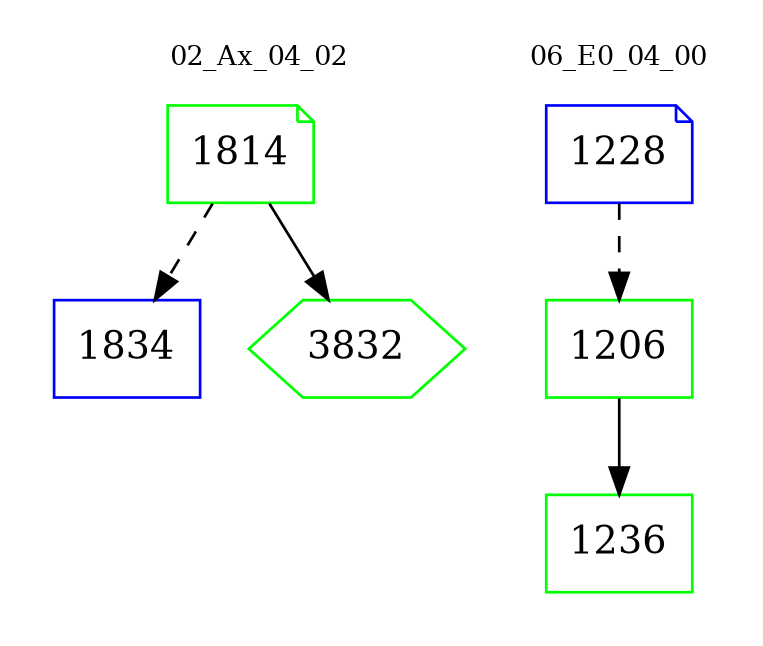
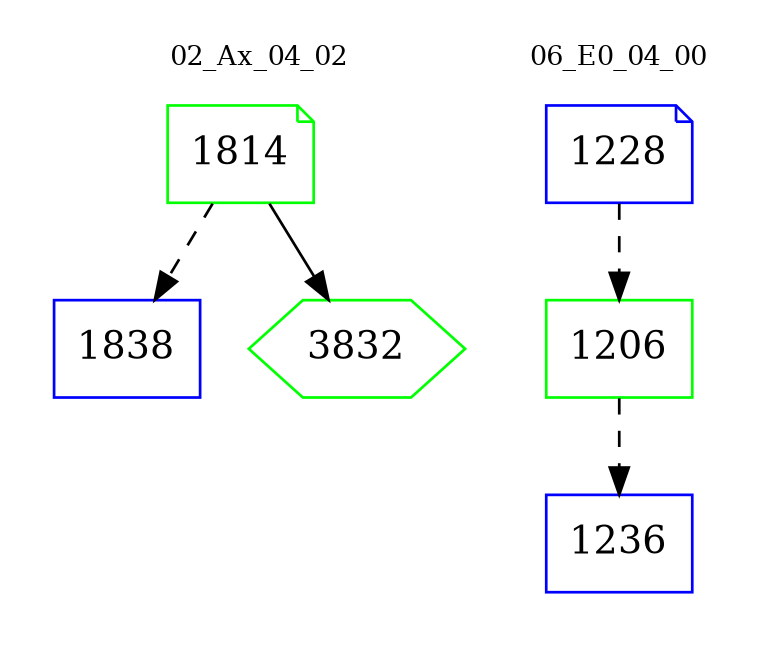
(127, 349) -> (127, 349)
(619, 433) -> (619, 433)
(619, 544) -> (619, 544)
